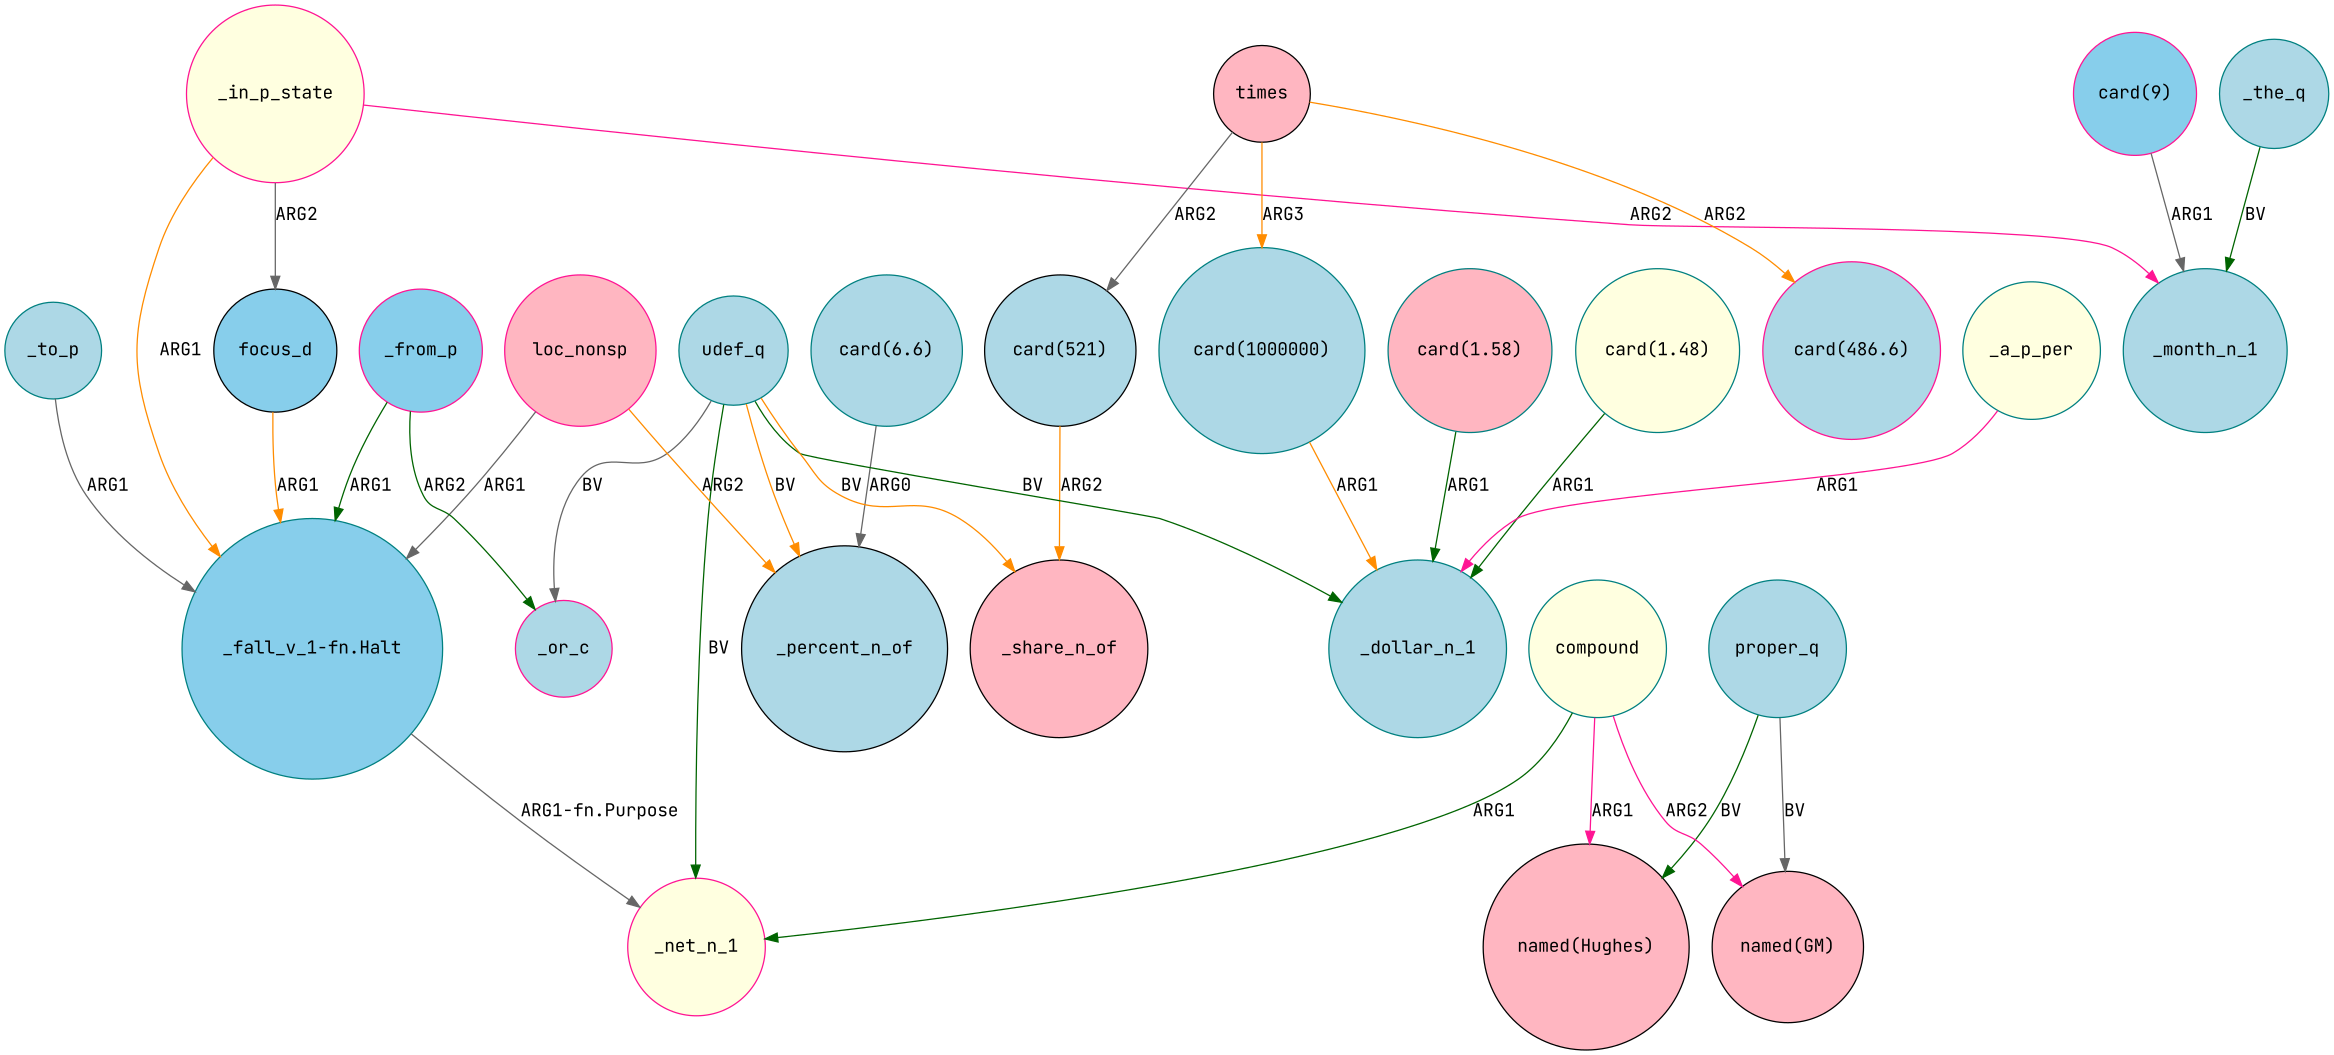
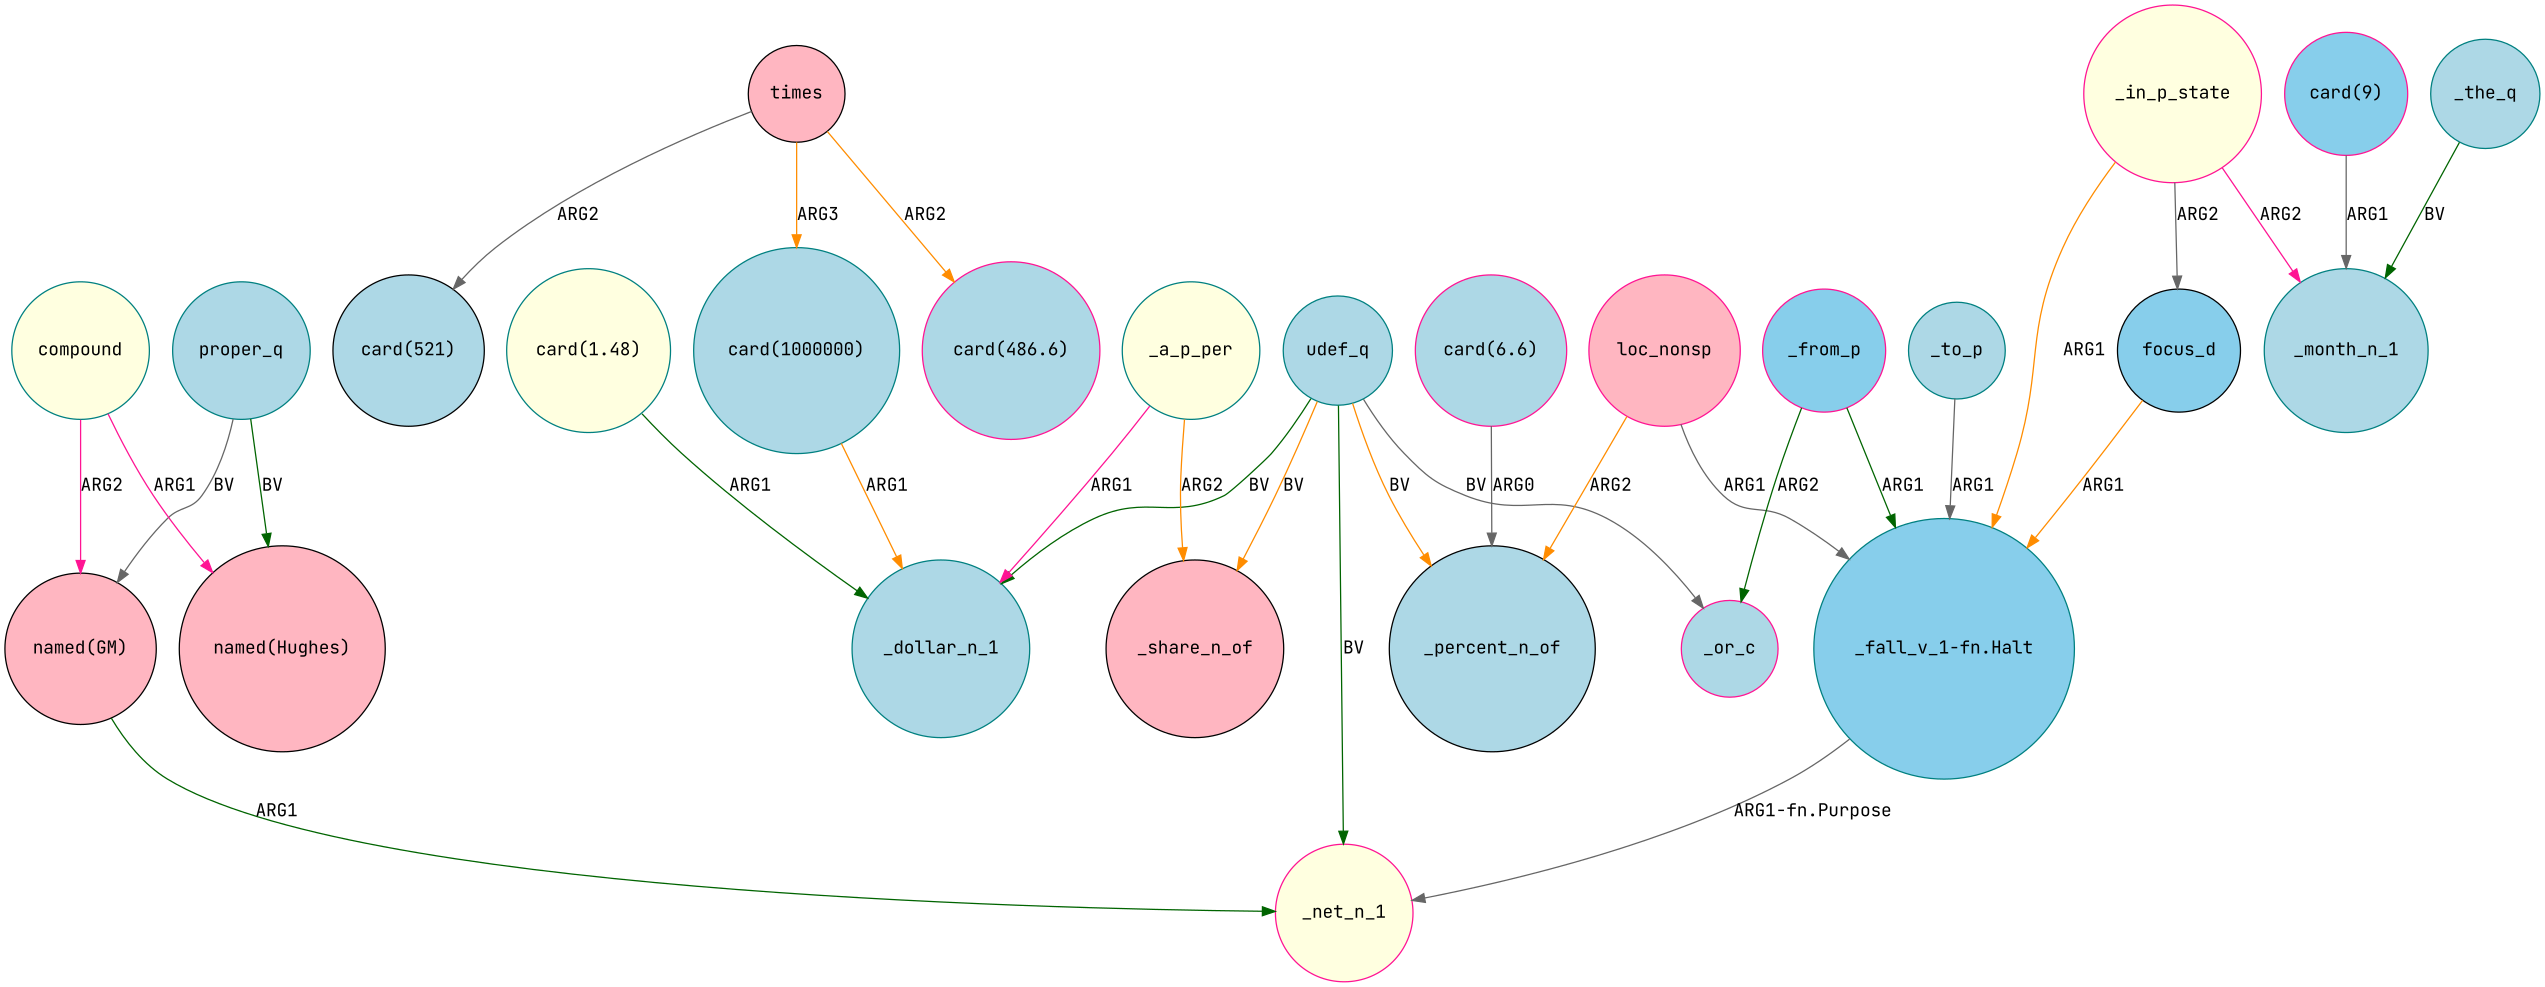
(887, 351) -> (1491, 351)
(1470, 351) -> none
(1060, 486) -> (1181, 484)
(1197, 877) -> (667, 883)
